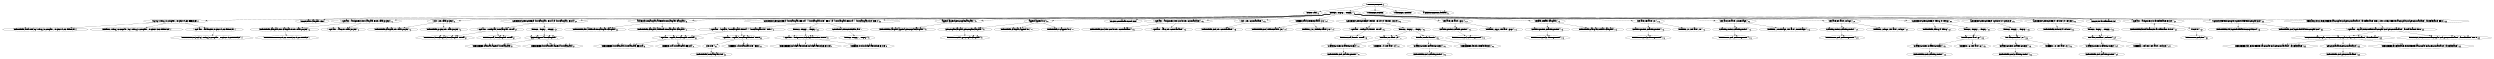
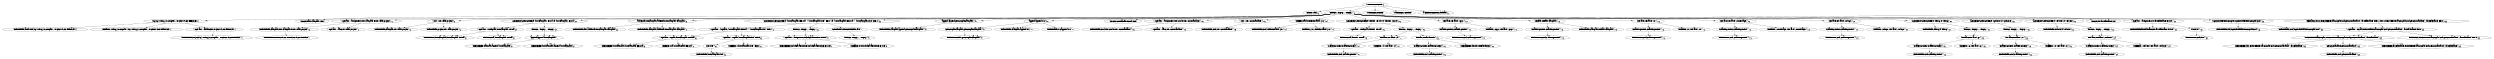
(2154, 26) -> (2153, 25)
